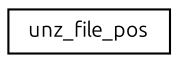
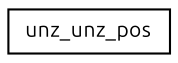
(89, 31) -> (89, 31)
